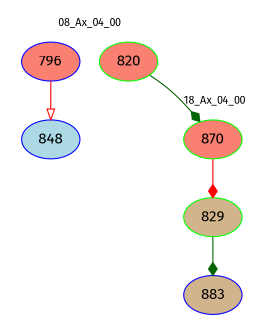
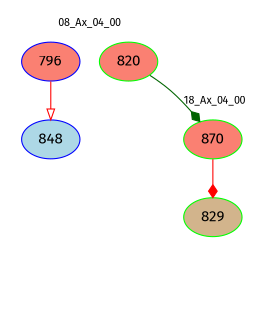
(213, 295) -> none
